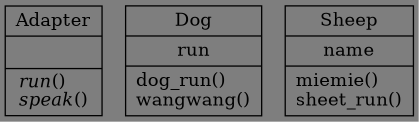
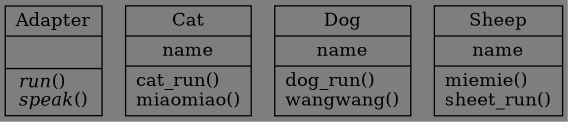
(194, 50) -> (343, 50)
none -> (188, 61)
